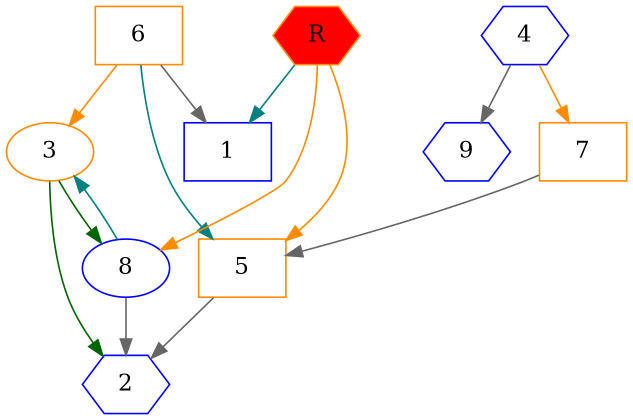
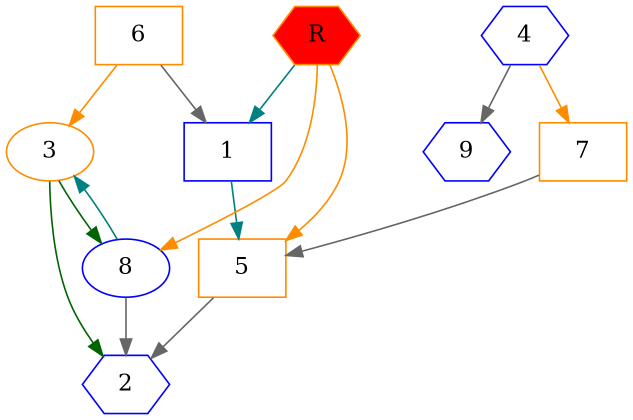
(158, 151) -> (234, 201)
